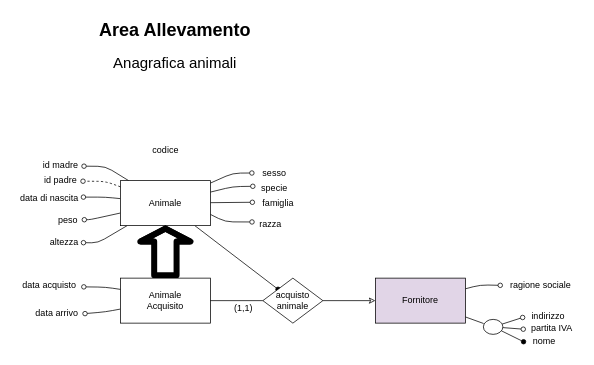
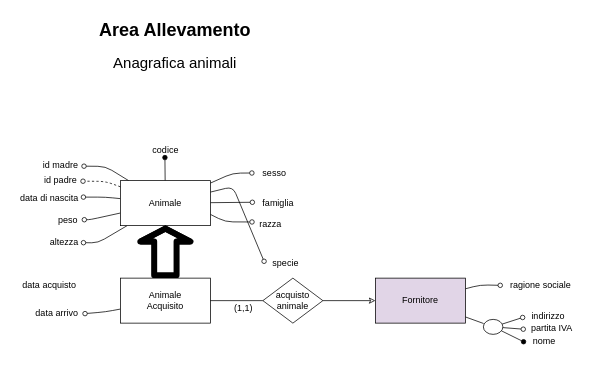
(274, 188) -> (285, 263)
(236, 257) -> (165, 161)
(102, 287) -> none
